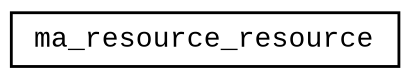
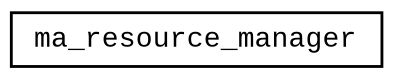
(205, 40) -> (197, 40)
